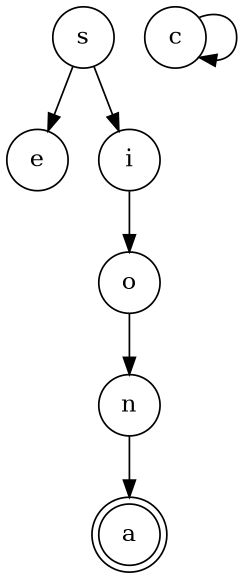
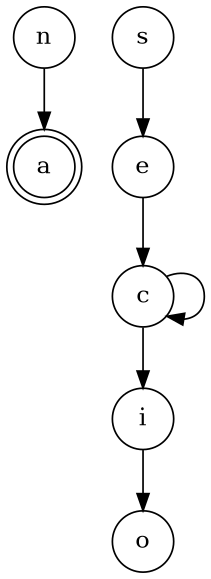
(103, 91) -> (143, 349)
none -> (143, 223)
(129, 336) -> none
